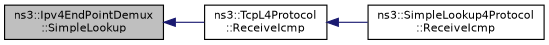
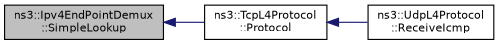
(266, 22) -> (266, 22)
(456, 22) -> (431, 22)
